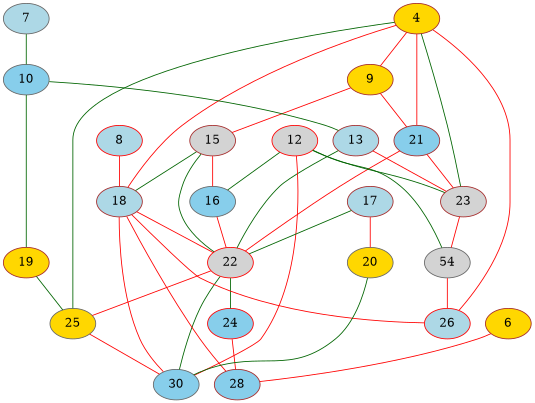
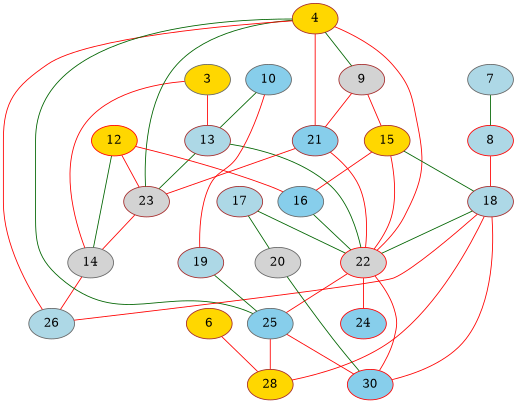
(26, 49) -> (491, 110)
(394, 49) -> (338, 49)
none -> (208, 80)
(370, 80) -> (362, 80)
(248, 85) -> (418, 126)
(213, 141) -> (387, 141)
(295, 141) -> (114, 141)
(26, 171) -> (228, 167)
(254, 171) -> (210, 166)
(409, 171) -> (177, 171)
(399, 177) -> (130, 171)
(179, 207) -> (394, 205)
(175, 232) -> (427, 232)
(222, 232) -> (332, 232)
(370, 232) -> (259, 232)
(26, 263) -> (201, 263)
(370, 263) -> (278, 263)
(447, 263) -> (91, 263)
(285, 288) -> none
(230, 297) -> (363, 293)
(195, 321) -> (397, 322)
(73, 324) -> (270, 324)
(447, 324) -> (52, 324)
(233, 350) -> (270, 354)
(176, 385) -> (370, 385)
(237, 385) -> (270, 385)
